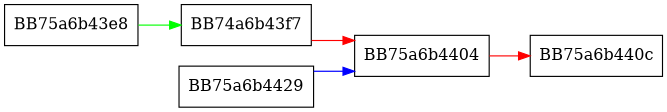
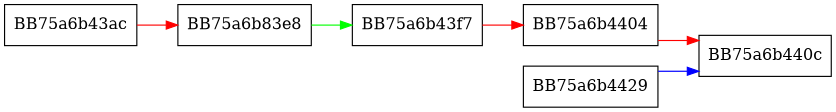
none -> (71, 25)
(71, 25) -> (245, 25)
(246, 25) -> (417, 25)
(328, 71) -> (673, 71)
